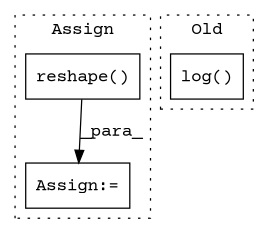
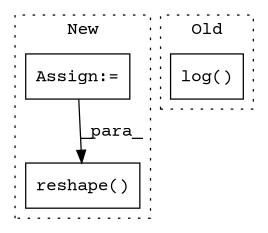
(83, 29) -> (83, 29)
(81, 125) -> (80, 125)
